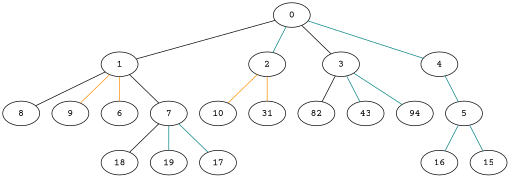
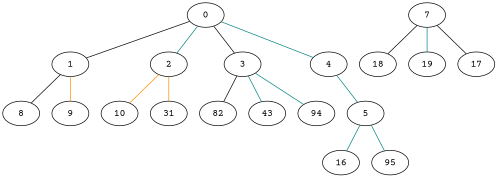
(144, 89) -> none
(120, 113) -> none
(193, 138) -> (452, 40)
(489, 163) -> (390, 163)
